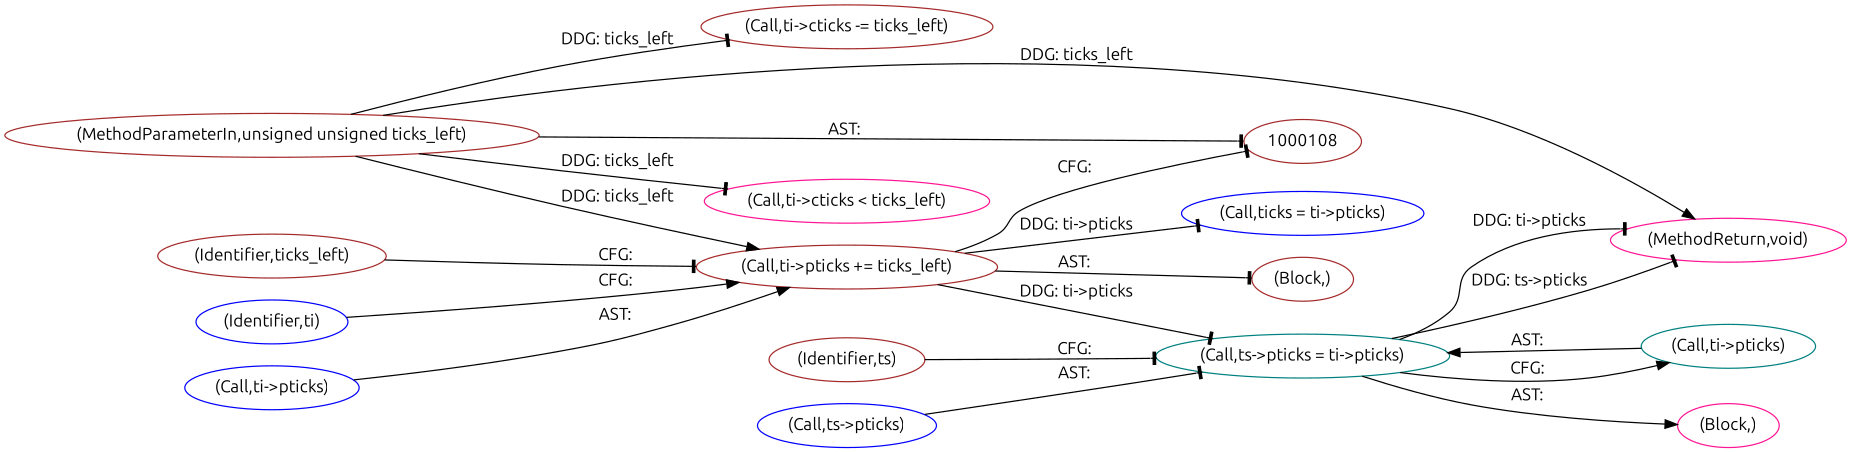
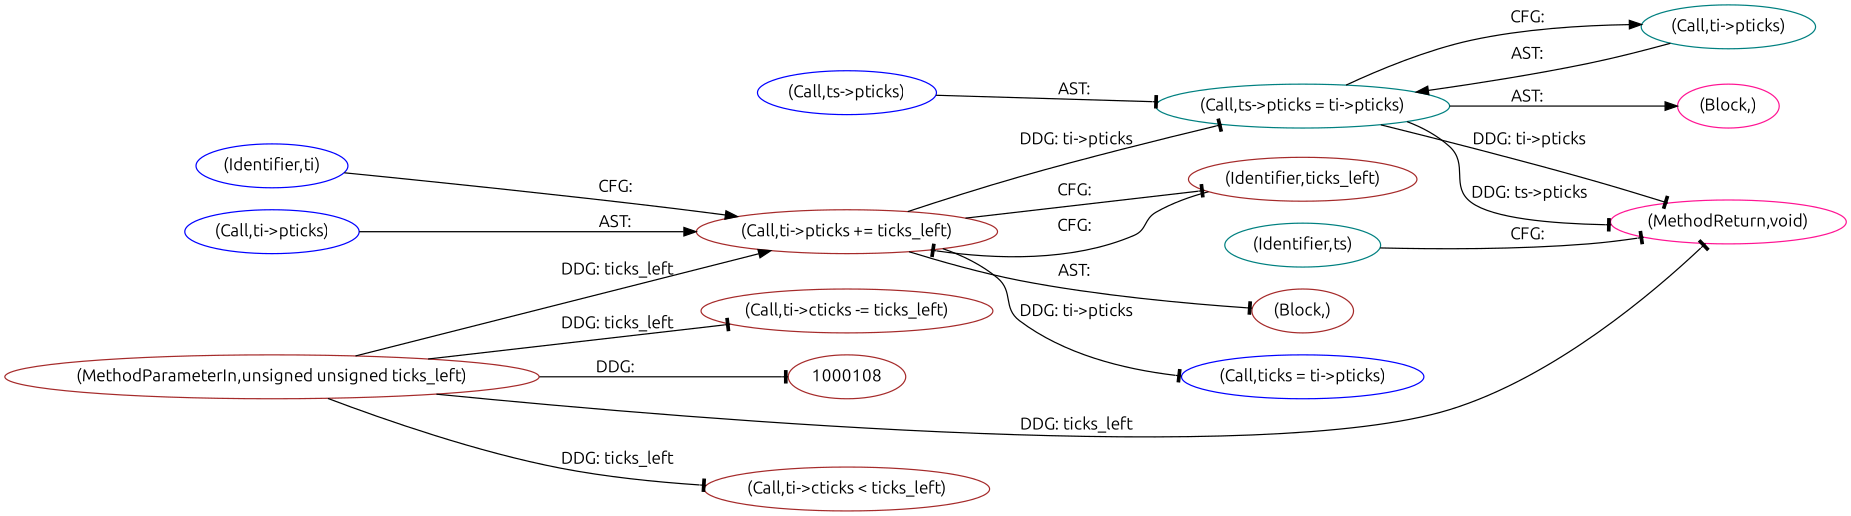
(1045, 65) -> (1094, 436)
(847, 130) -> (618, 368)
(1092, 185) -> (1082, 205)
(847, 201) -> (847, 489)
(1037, 359) -> (1509, 248)
(847, 360) -> (1303, 245)
